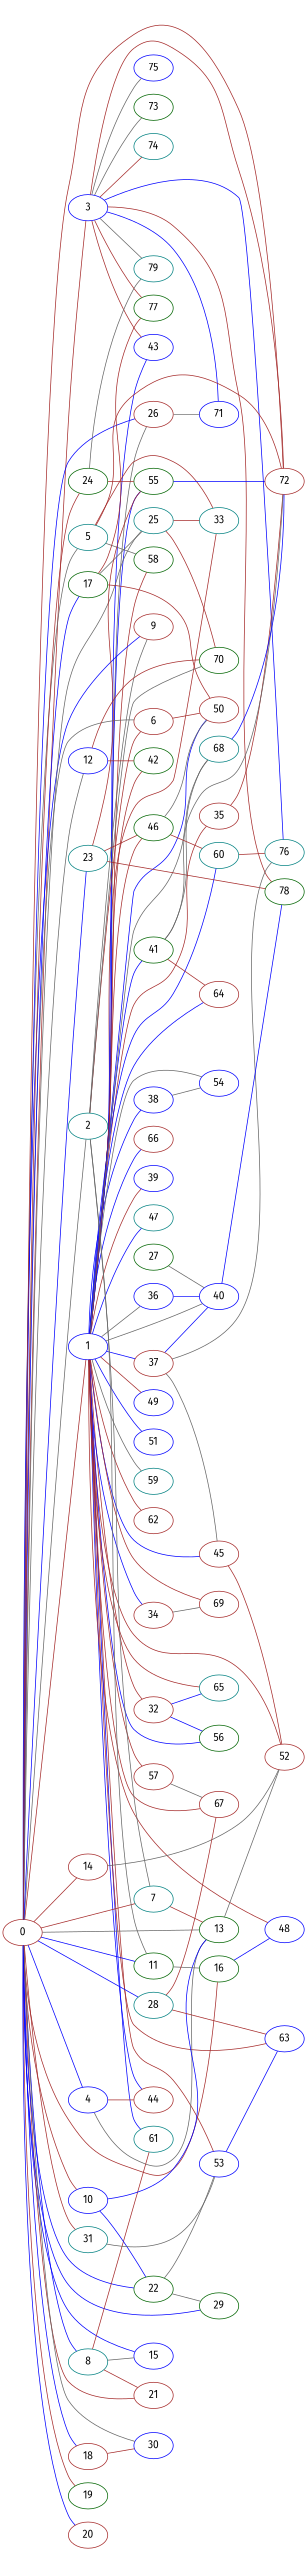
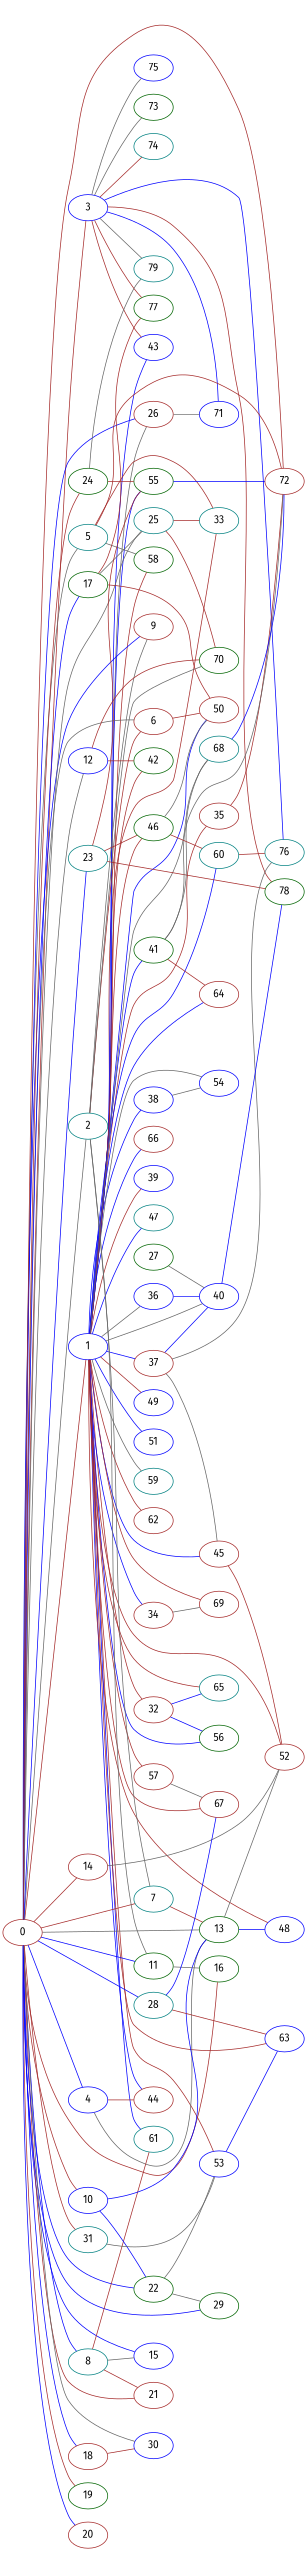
(233, 152) -> none
(197, 1909) -> (197, 1909)
(252, 1949) -> (252, 1930)
